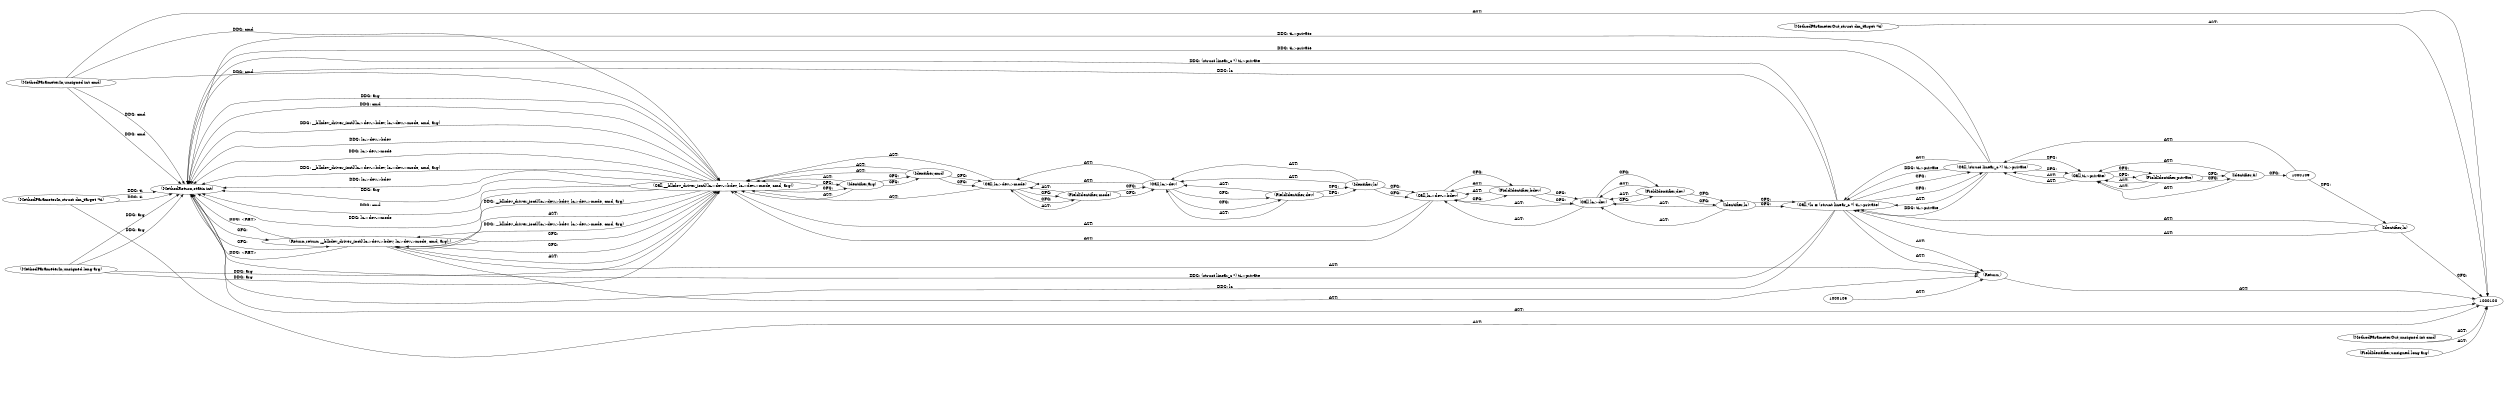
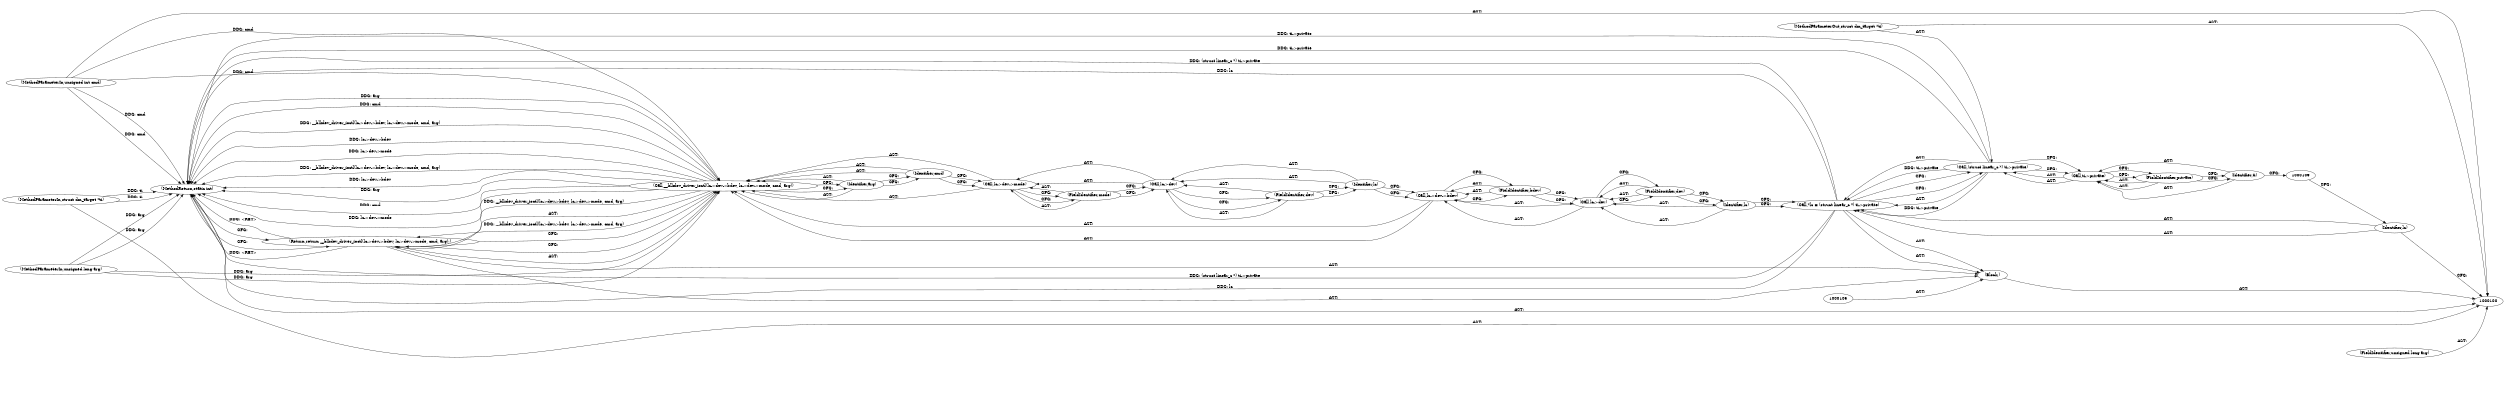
(2154, 142) -> (1962, 66)
(1993, 275) -> (1993, 275)
(2395, 338) -> none
